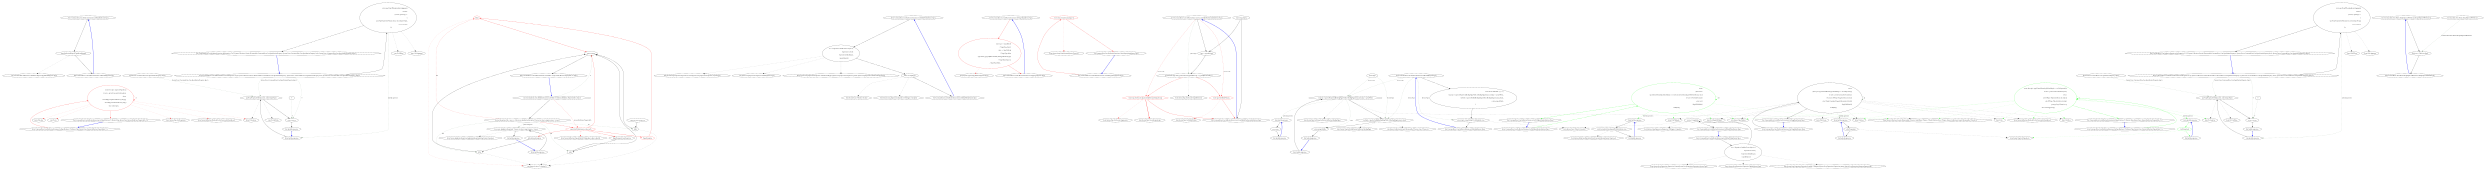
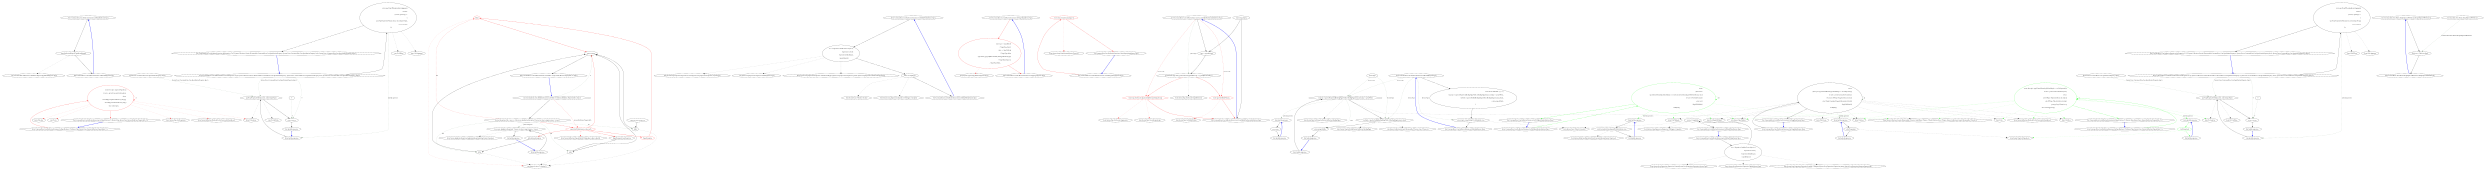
(1147, 109) -> (1147, 109)
